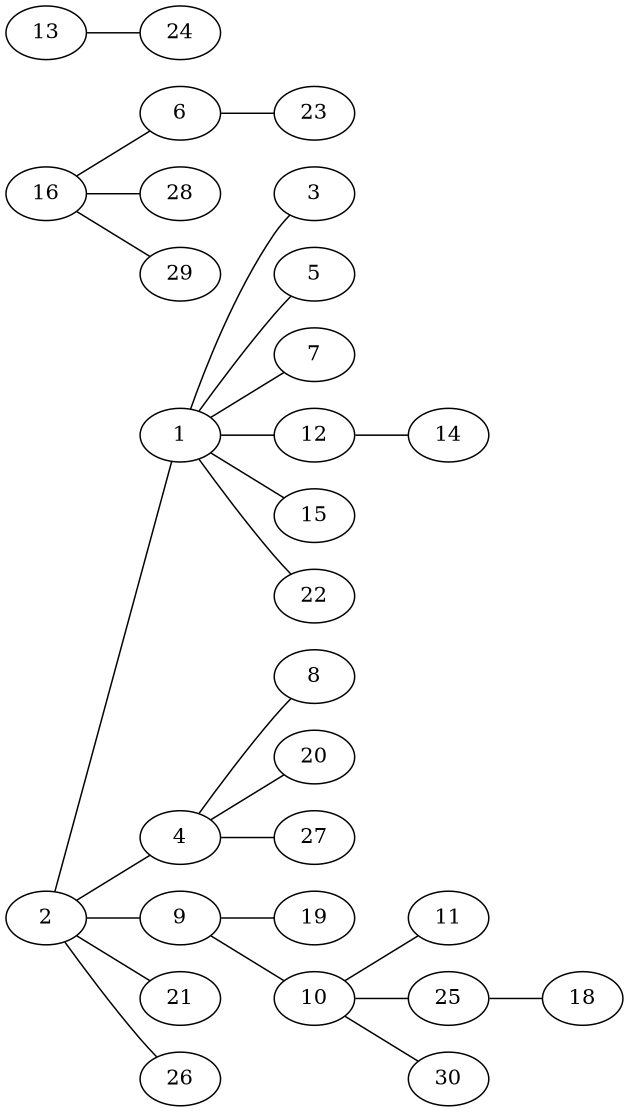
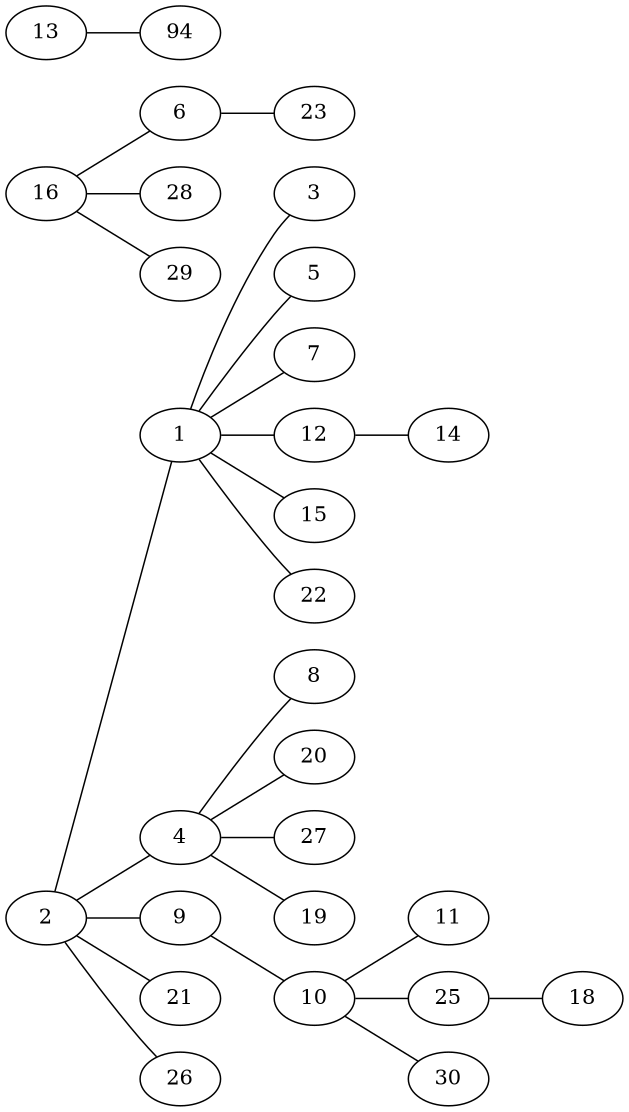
(180, 33) -> (180, 33)
(248, 918) -> (247, 878)
